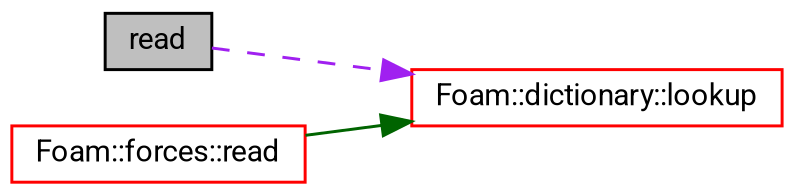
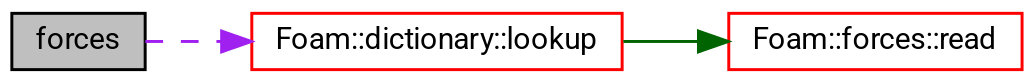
(158, 41) -> (79, 41)
(343, 130) -> (661, 41)
